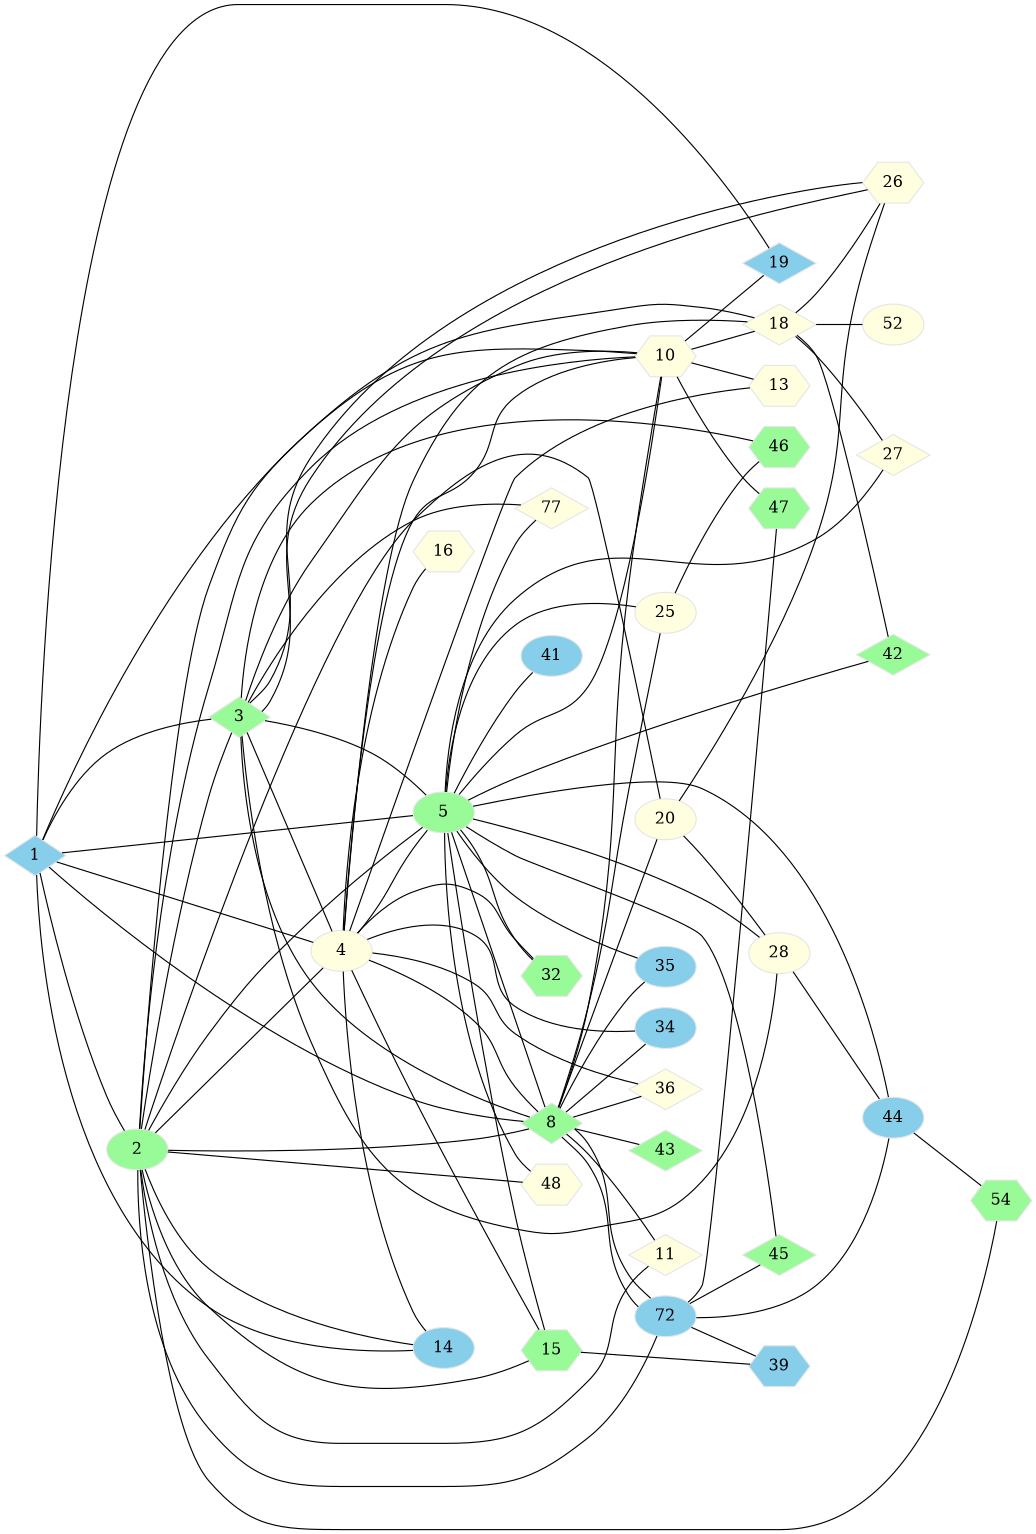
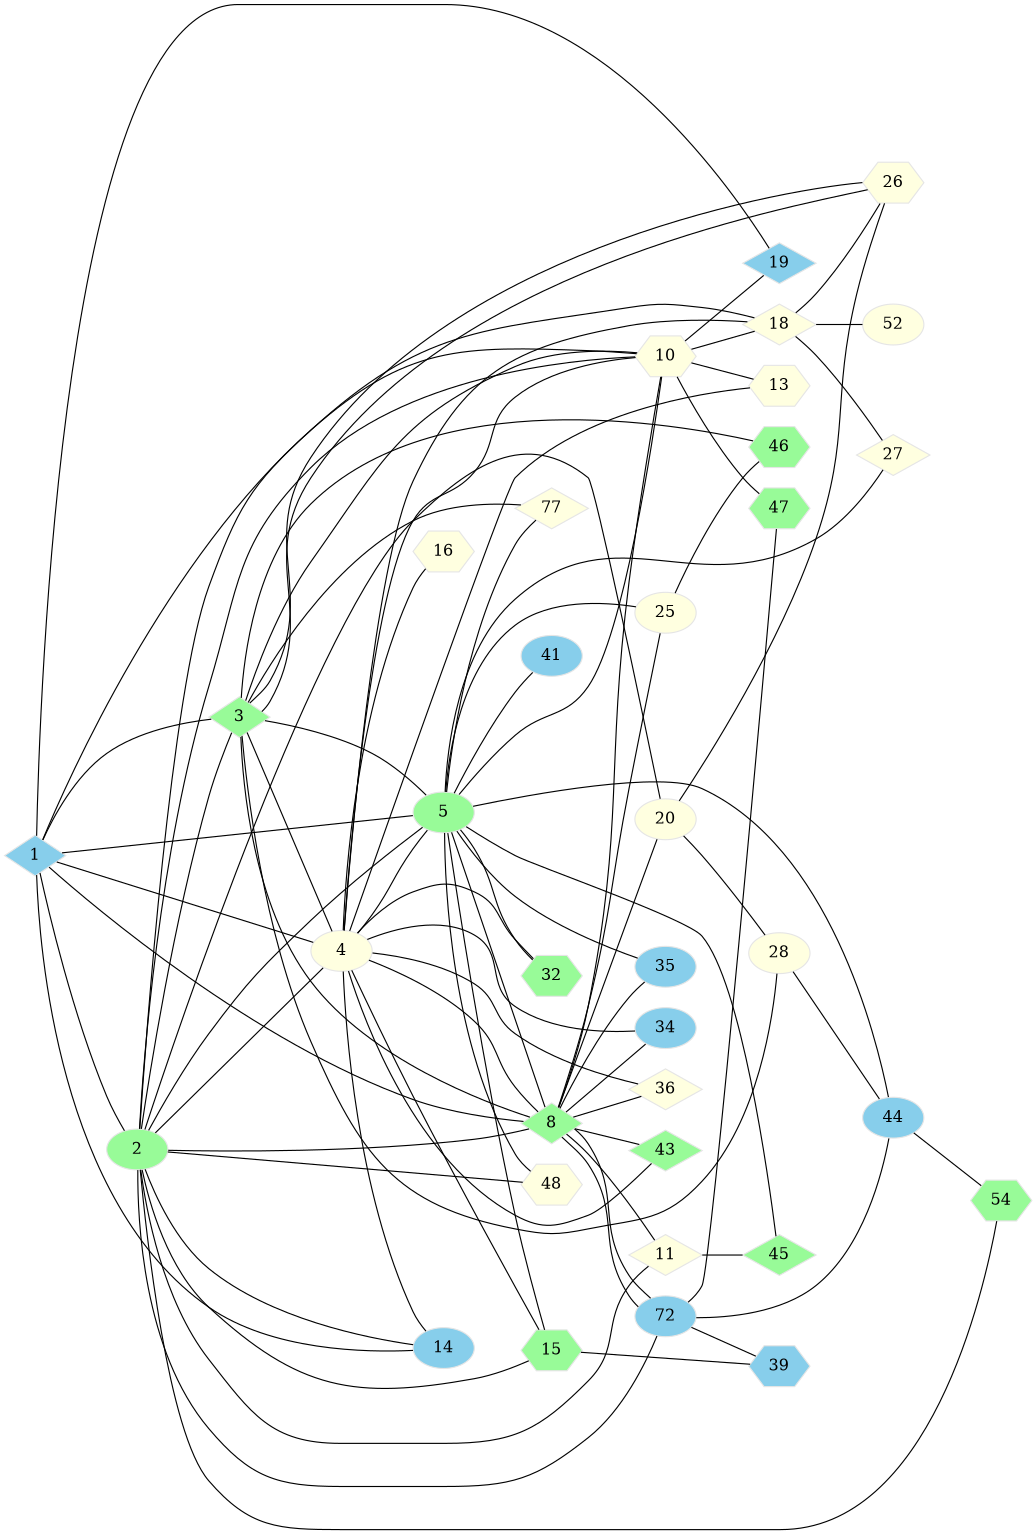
(893, 655) -> none
(630, 867) -> none
none -> (475, 1187)
(725, 1284) -> (722, 1255)
